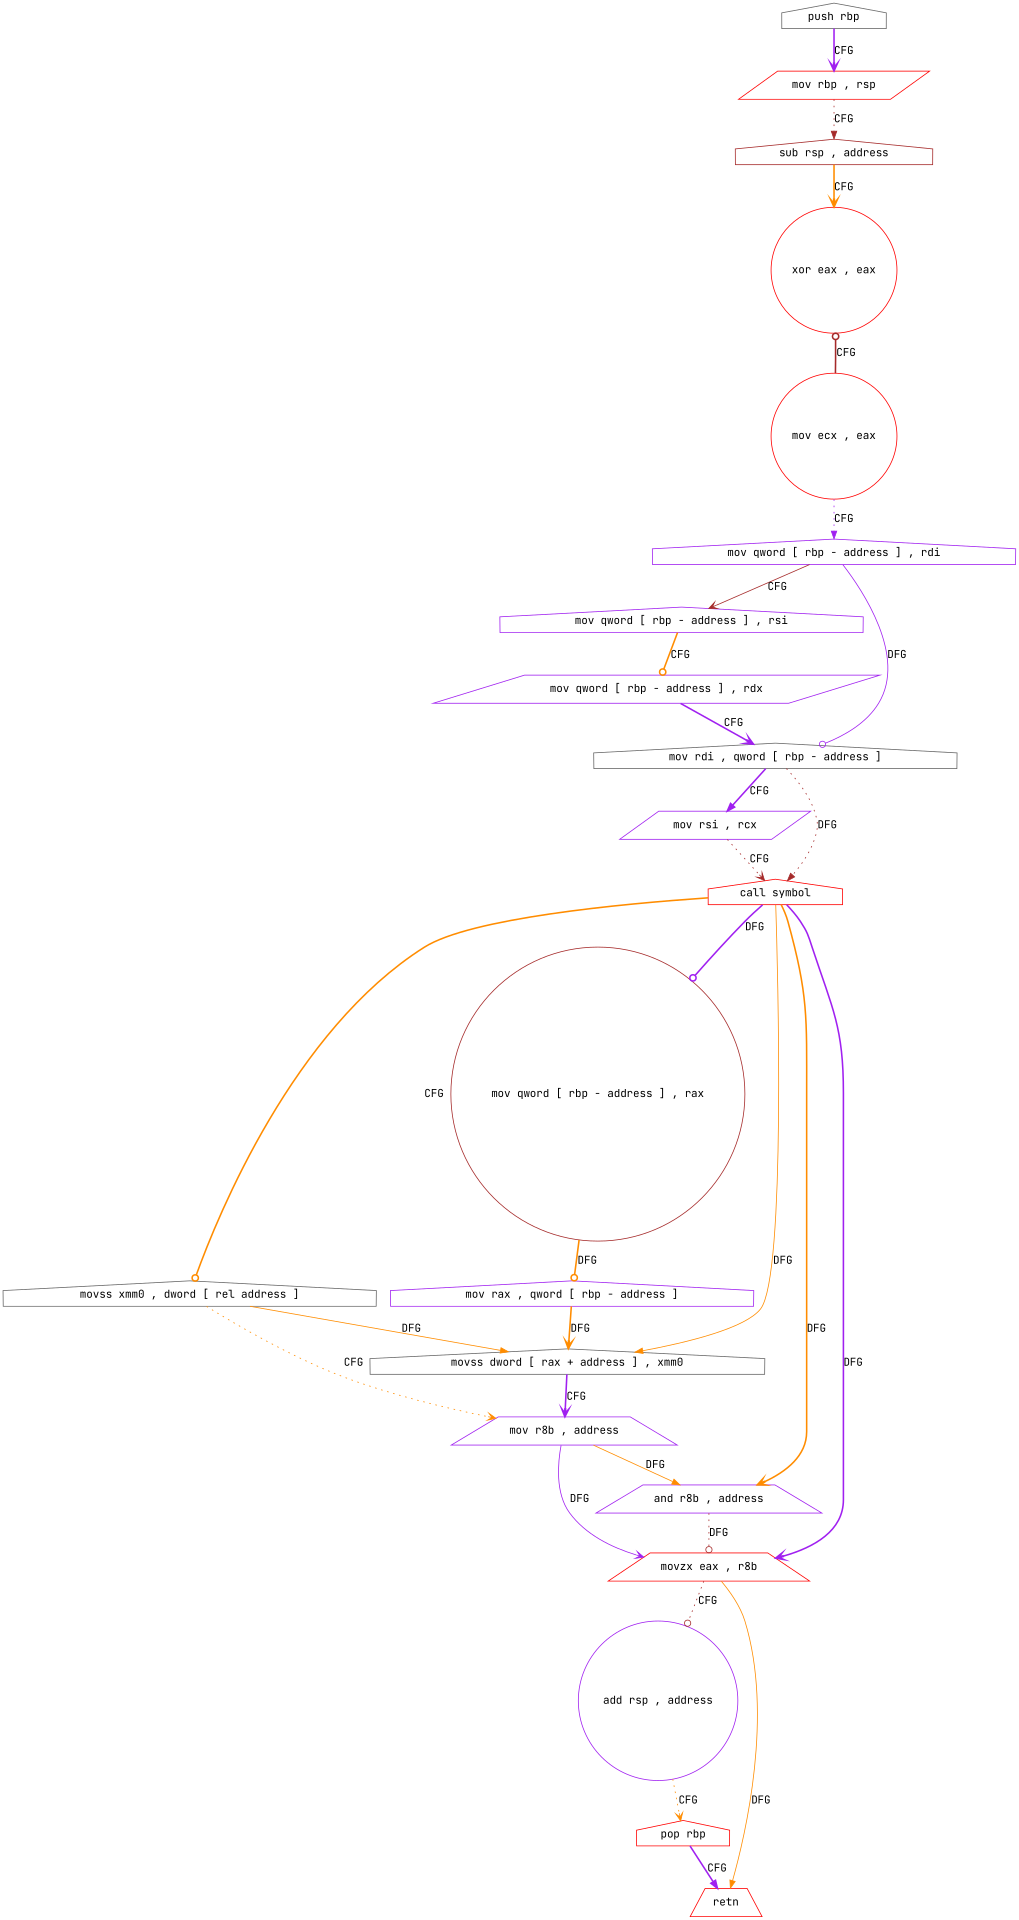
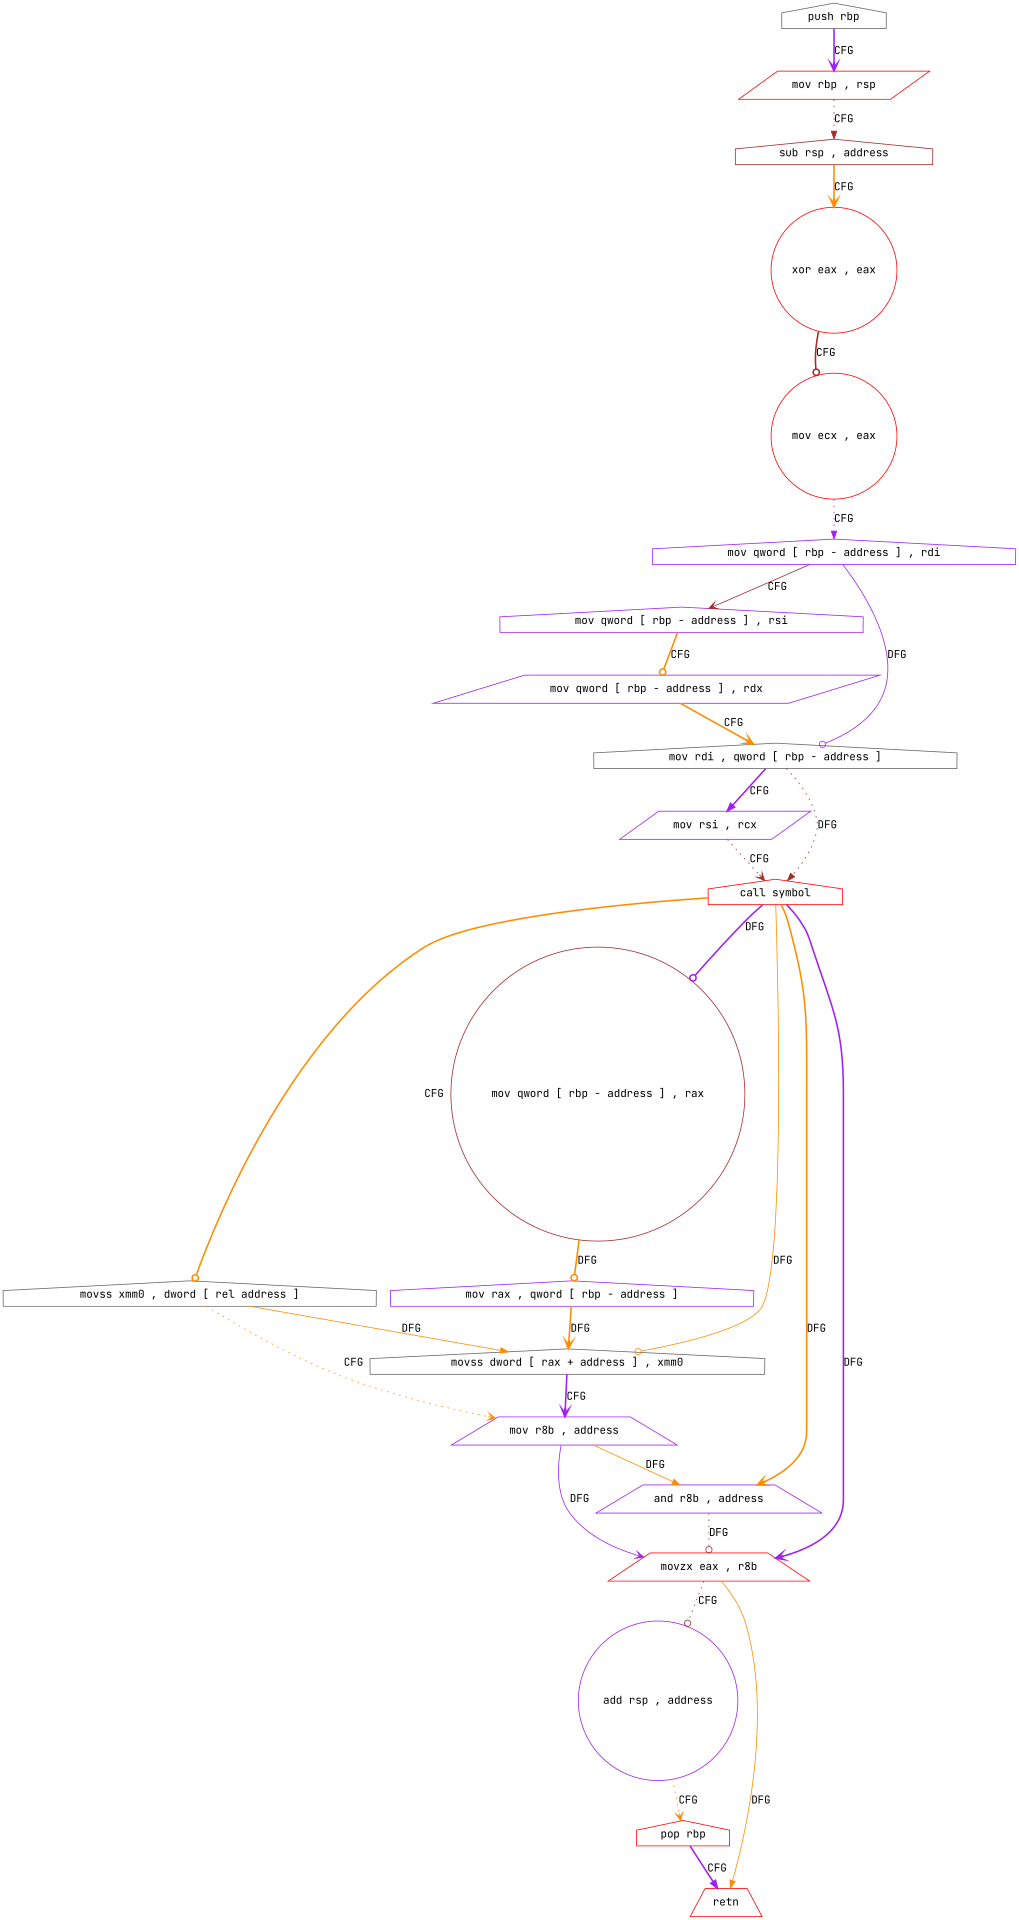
(836, 356) -> (816, 350)
(714, 722) -> (714, 722)
(777, 1172) -> (777, 1172)
